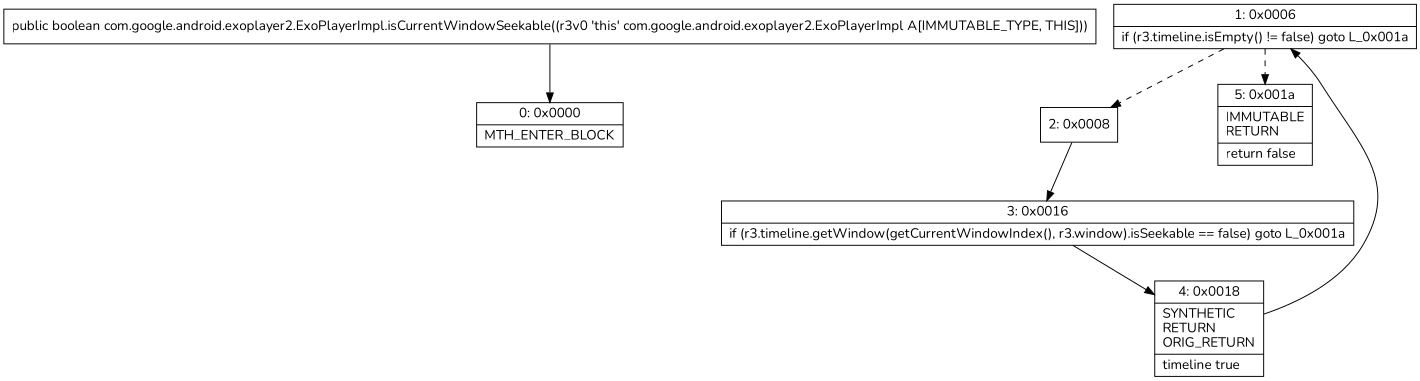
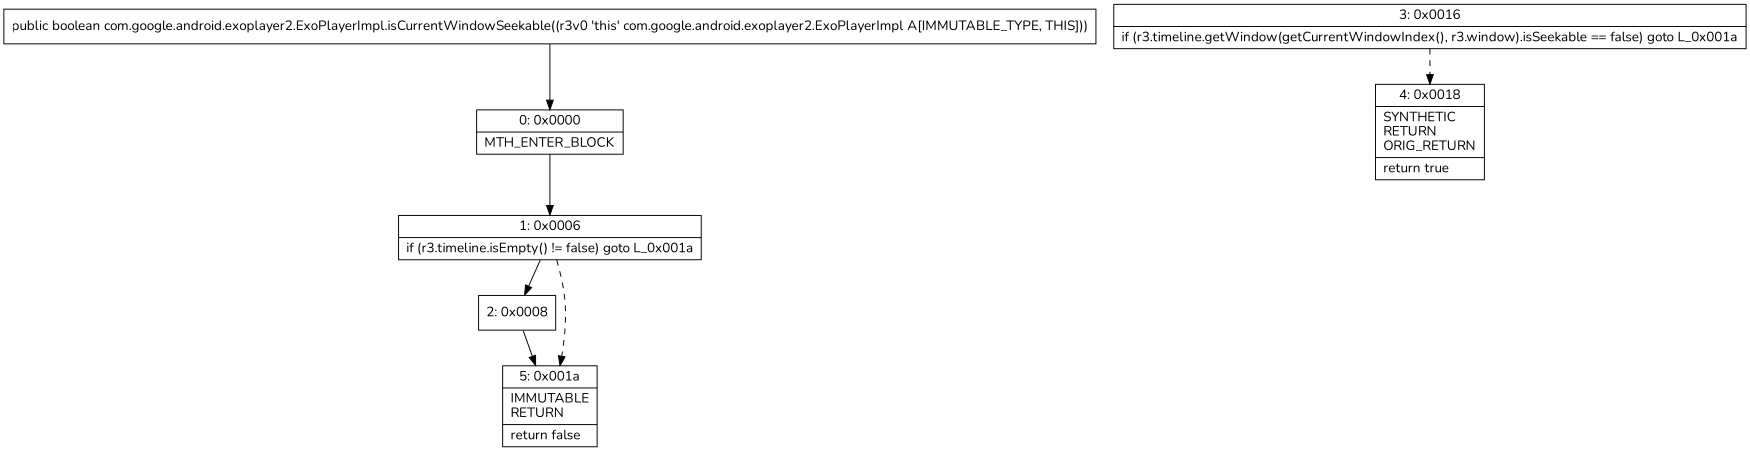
(1172, 76) -> (534, 273)
(1061, 167) -> (528, 343)
(1378, 201) -> (550, 180)
(1110, 268) -> (1430, 62)
(1201, 365) -> (1416, 168)
